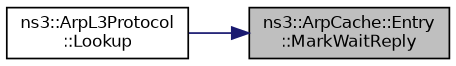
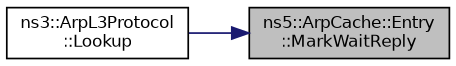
(349, 33) -> (349, 33)
